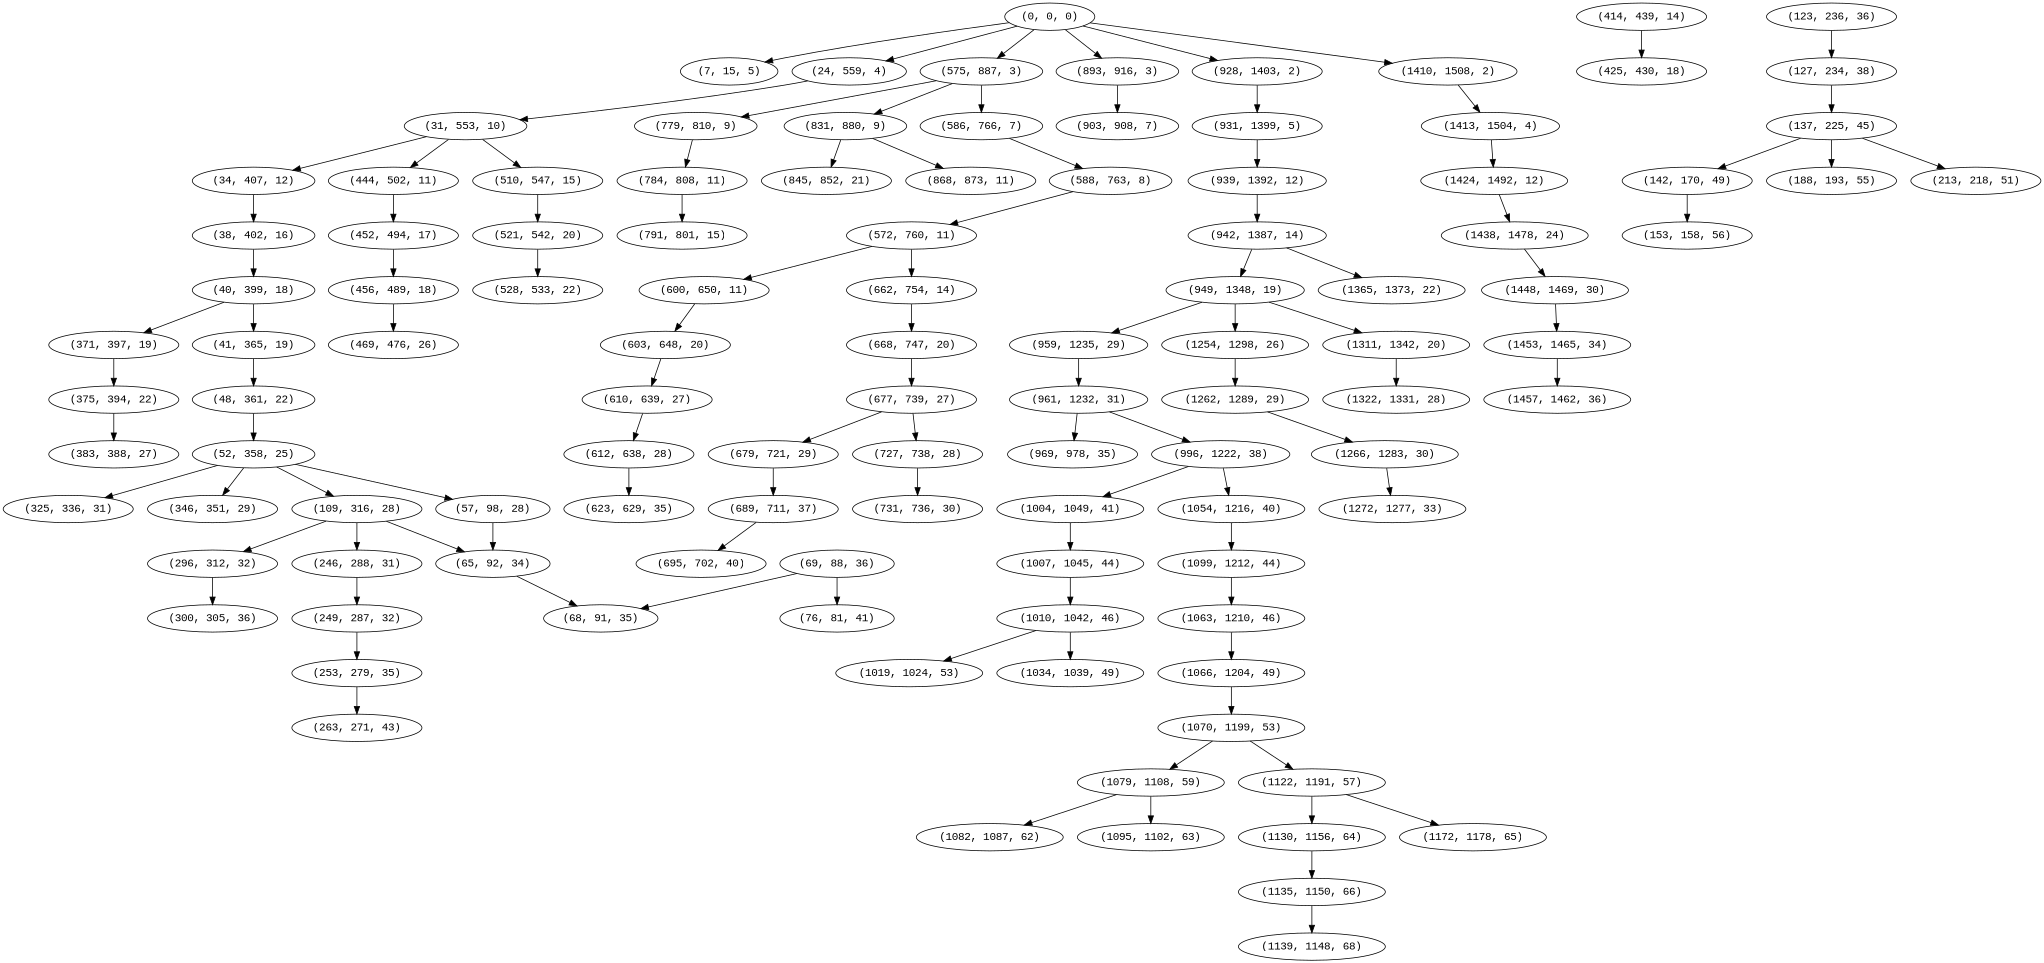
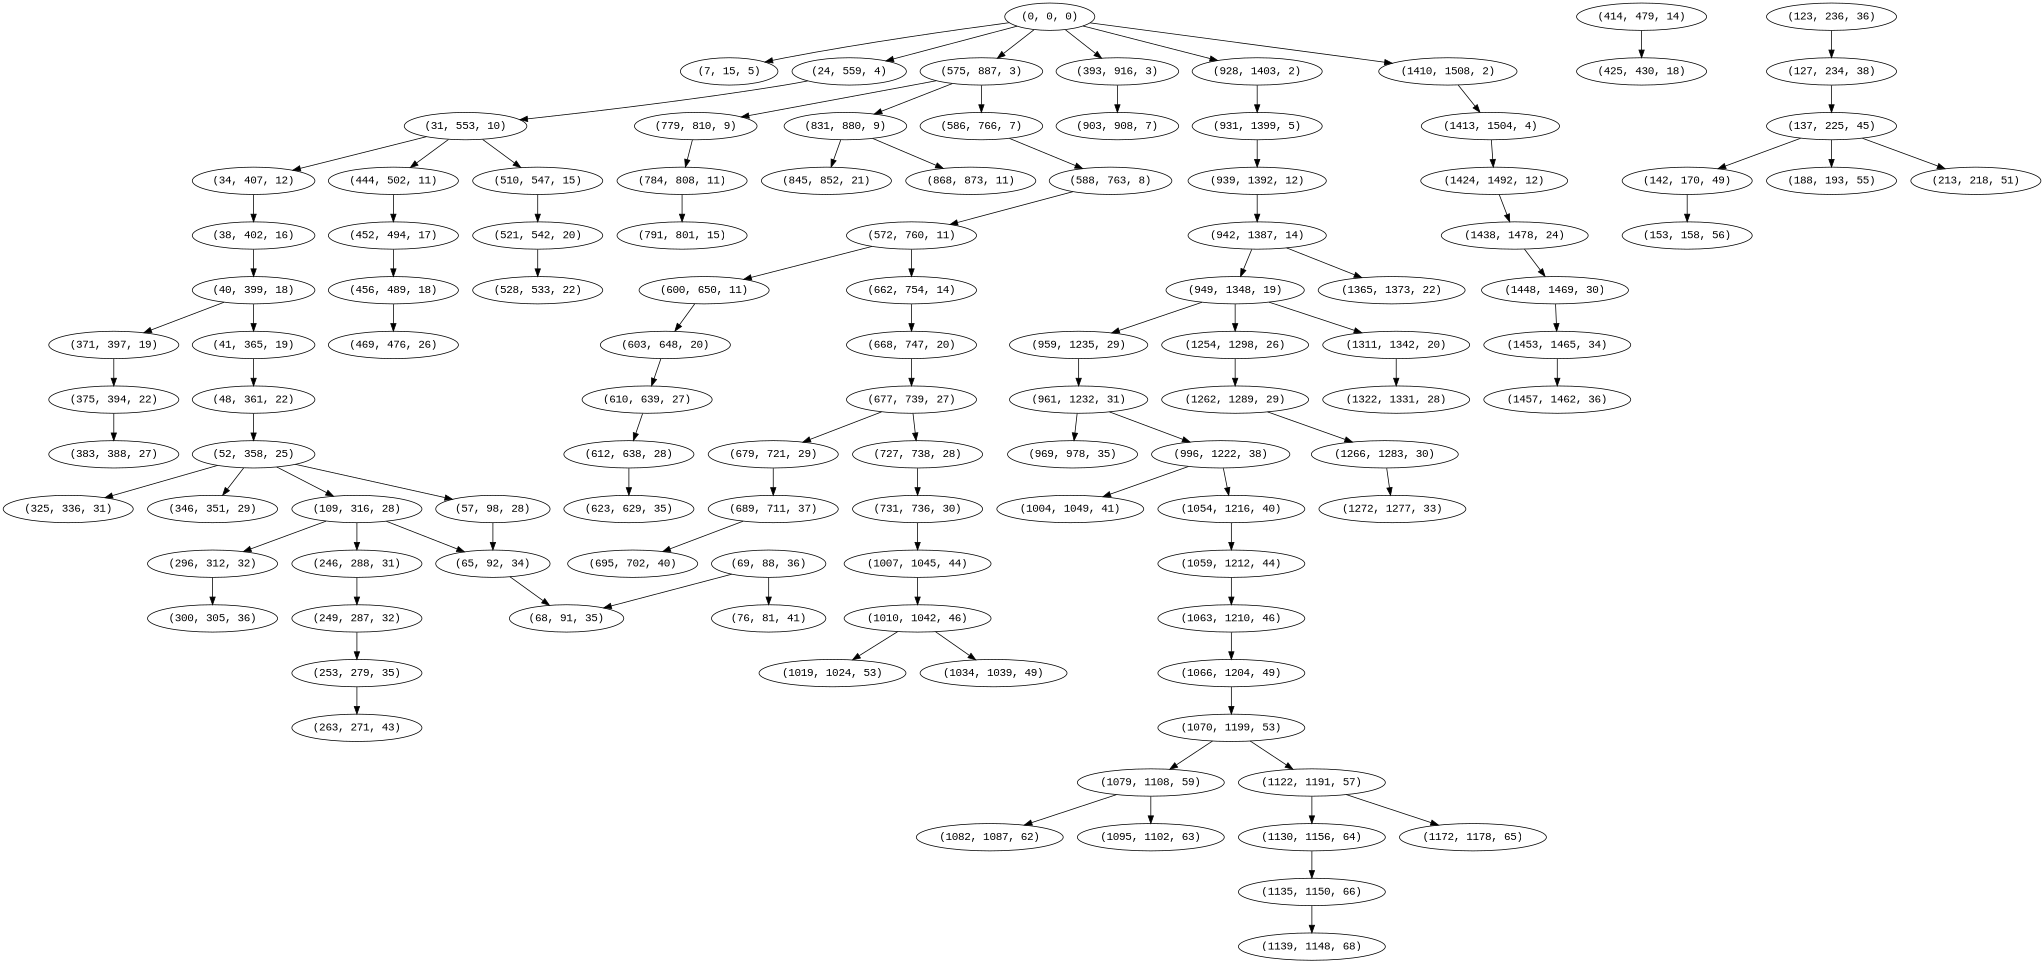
(1642, 17) -> (1642, 17)
(1117, 71) -> (1117, 71)
(1070, 533) -> (918, 533)
(1231, 564) -> (1231, 564)
